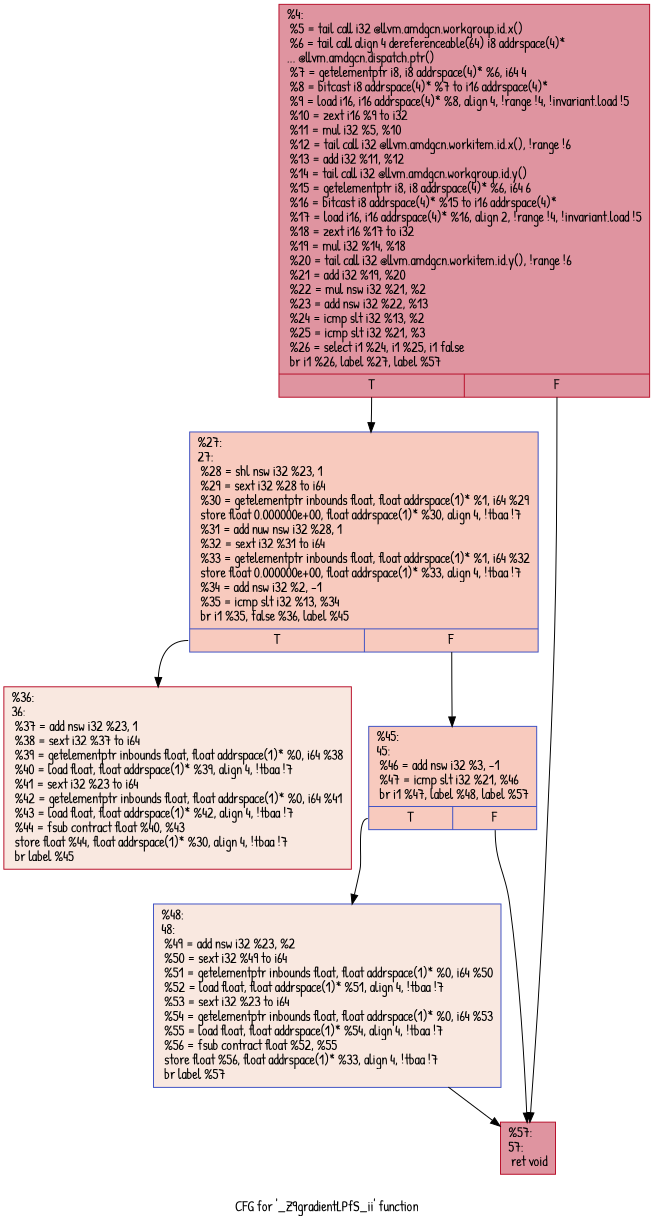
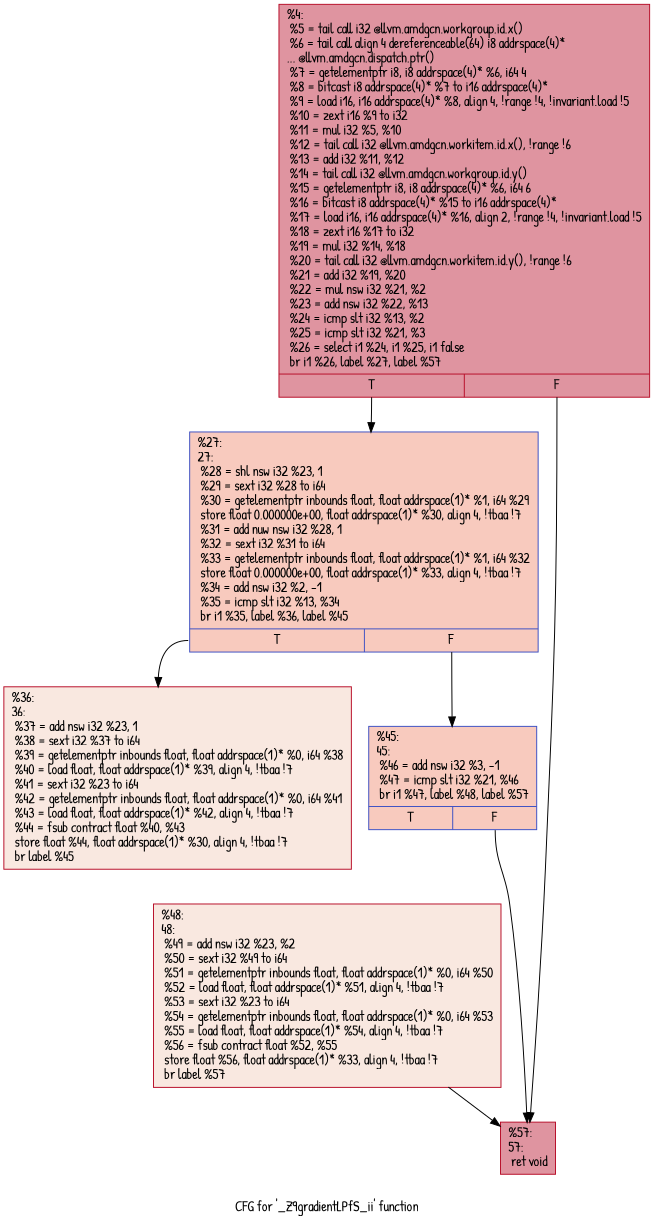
(273, 617) -> (273, 617)
(361, 855) -> none
(327, 996) -> (327, 996)
